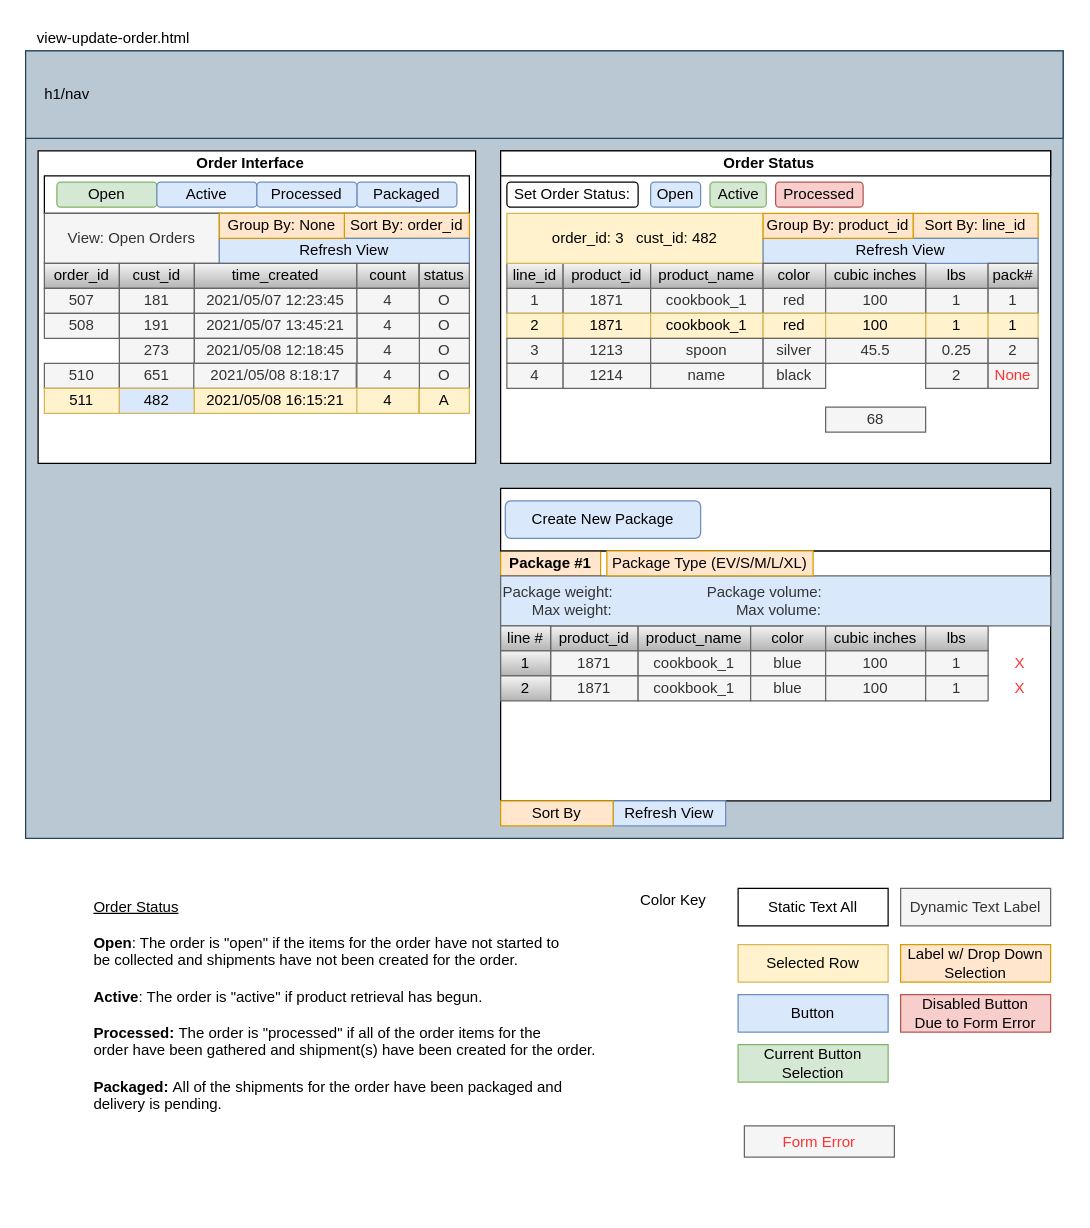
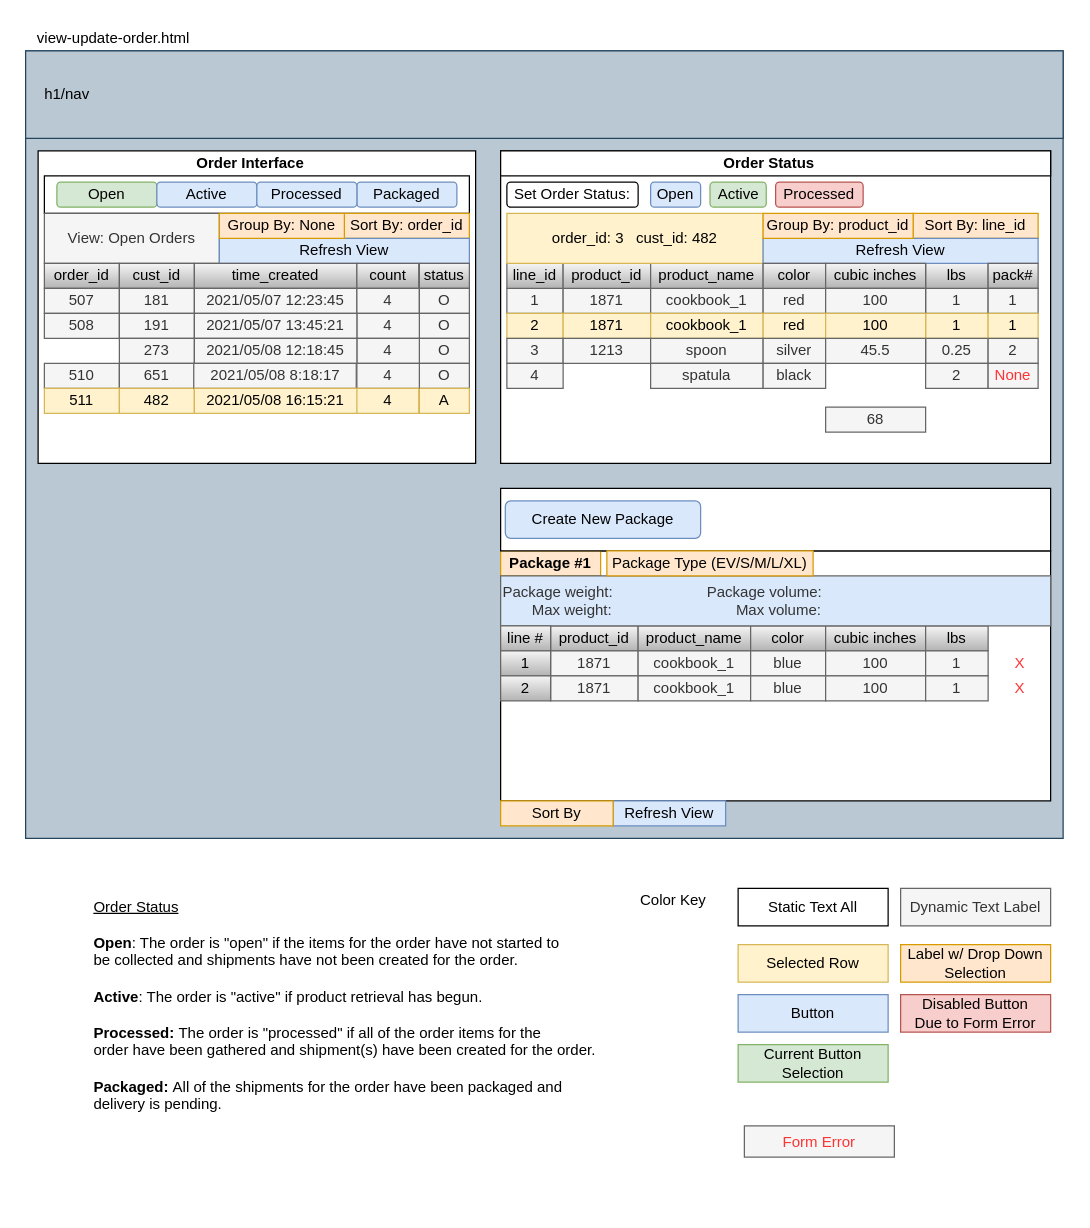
(607, 376) -> none
(707, 376) -> (707, 376)
(157, 401) -> (157, 401)
